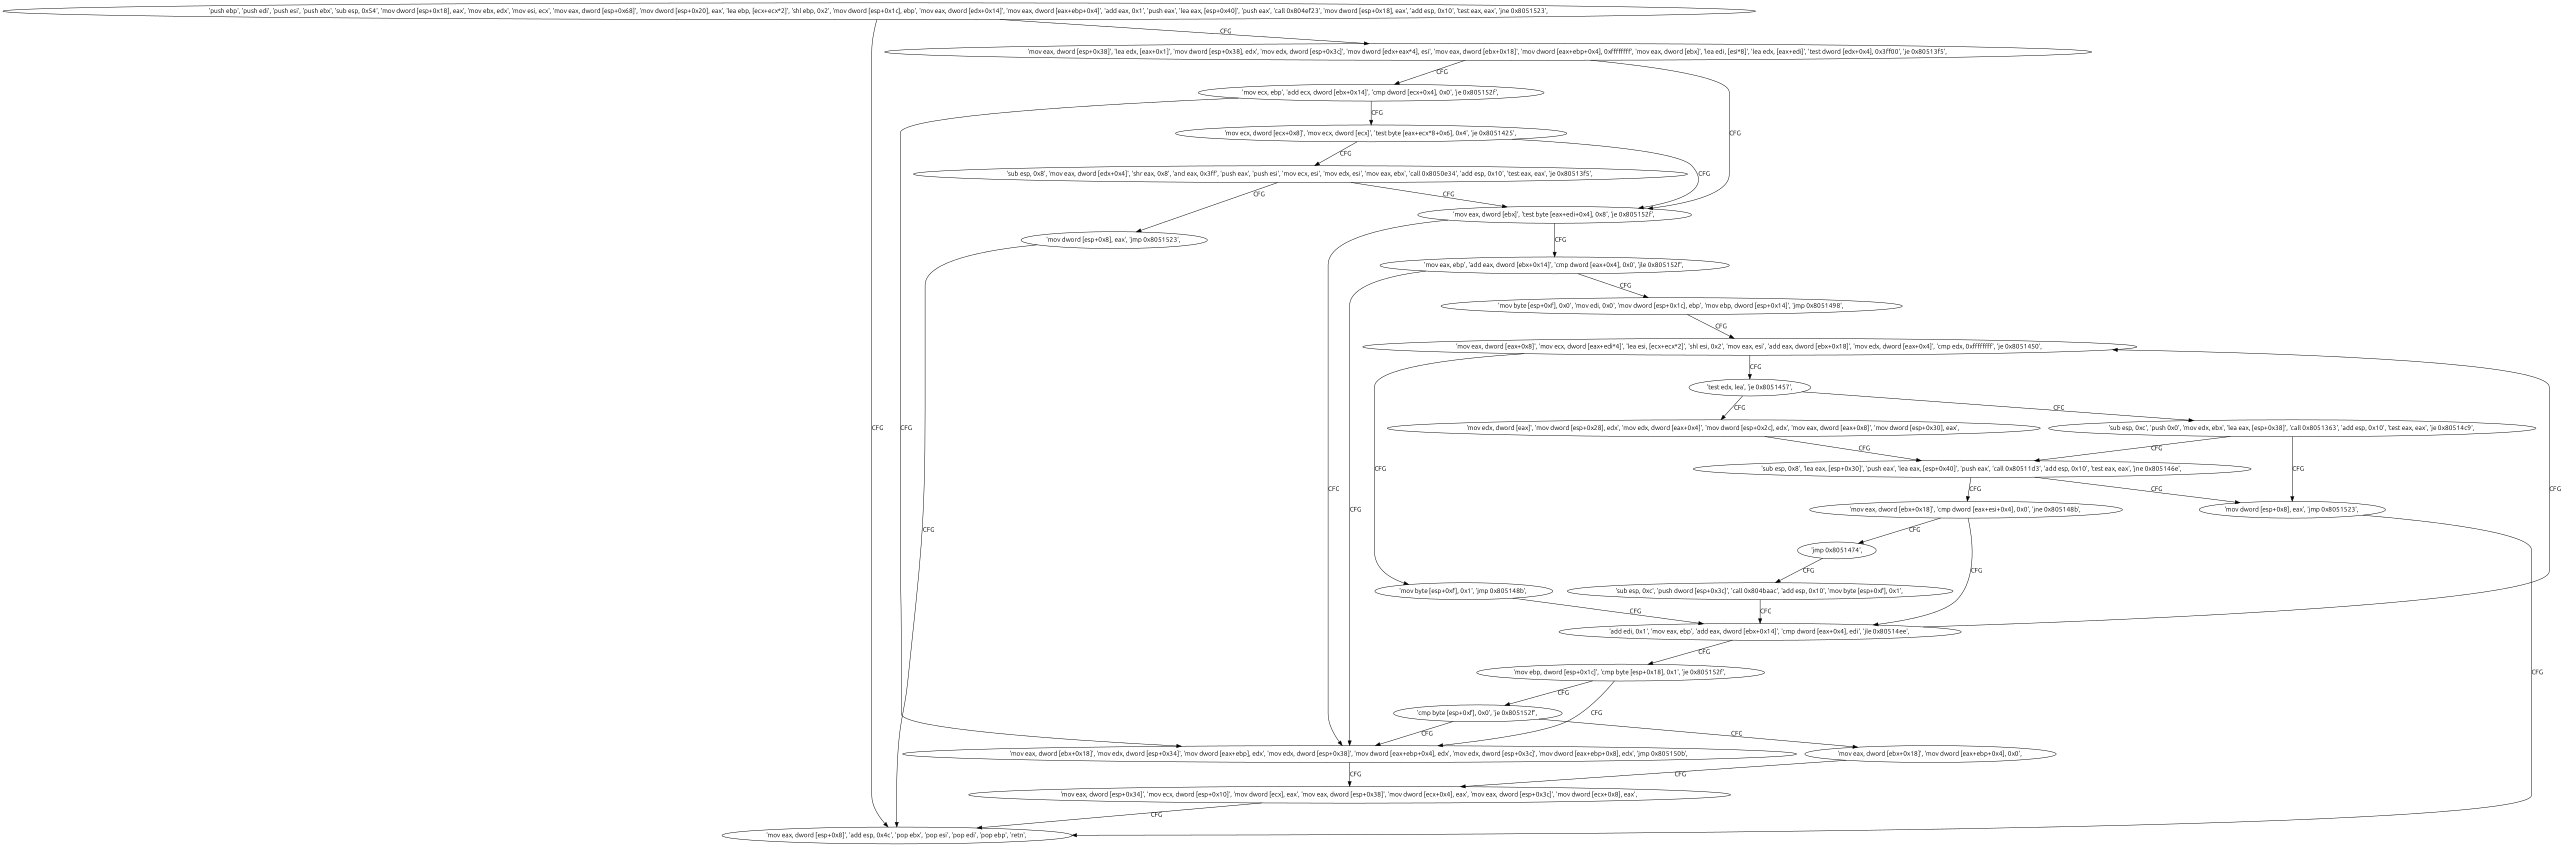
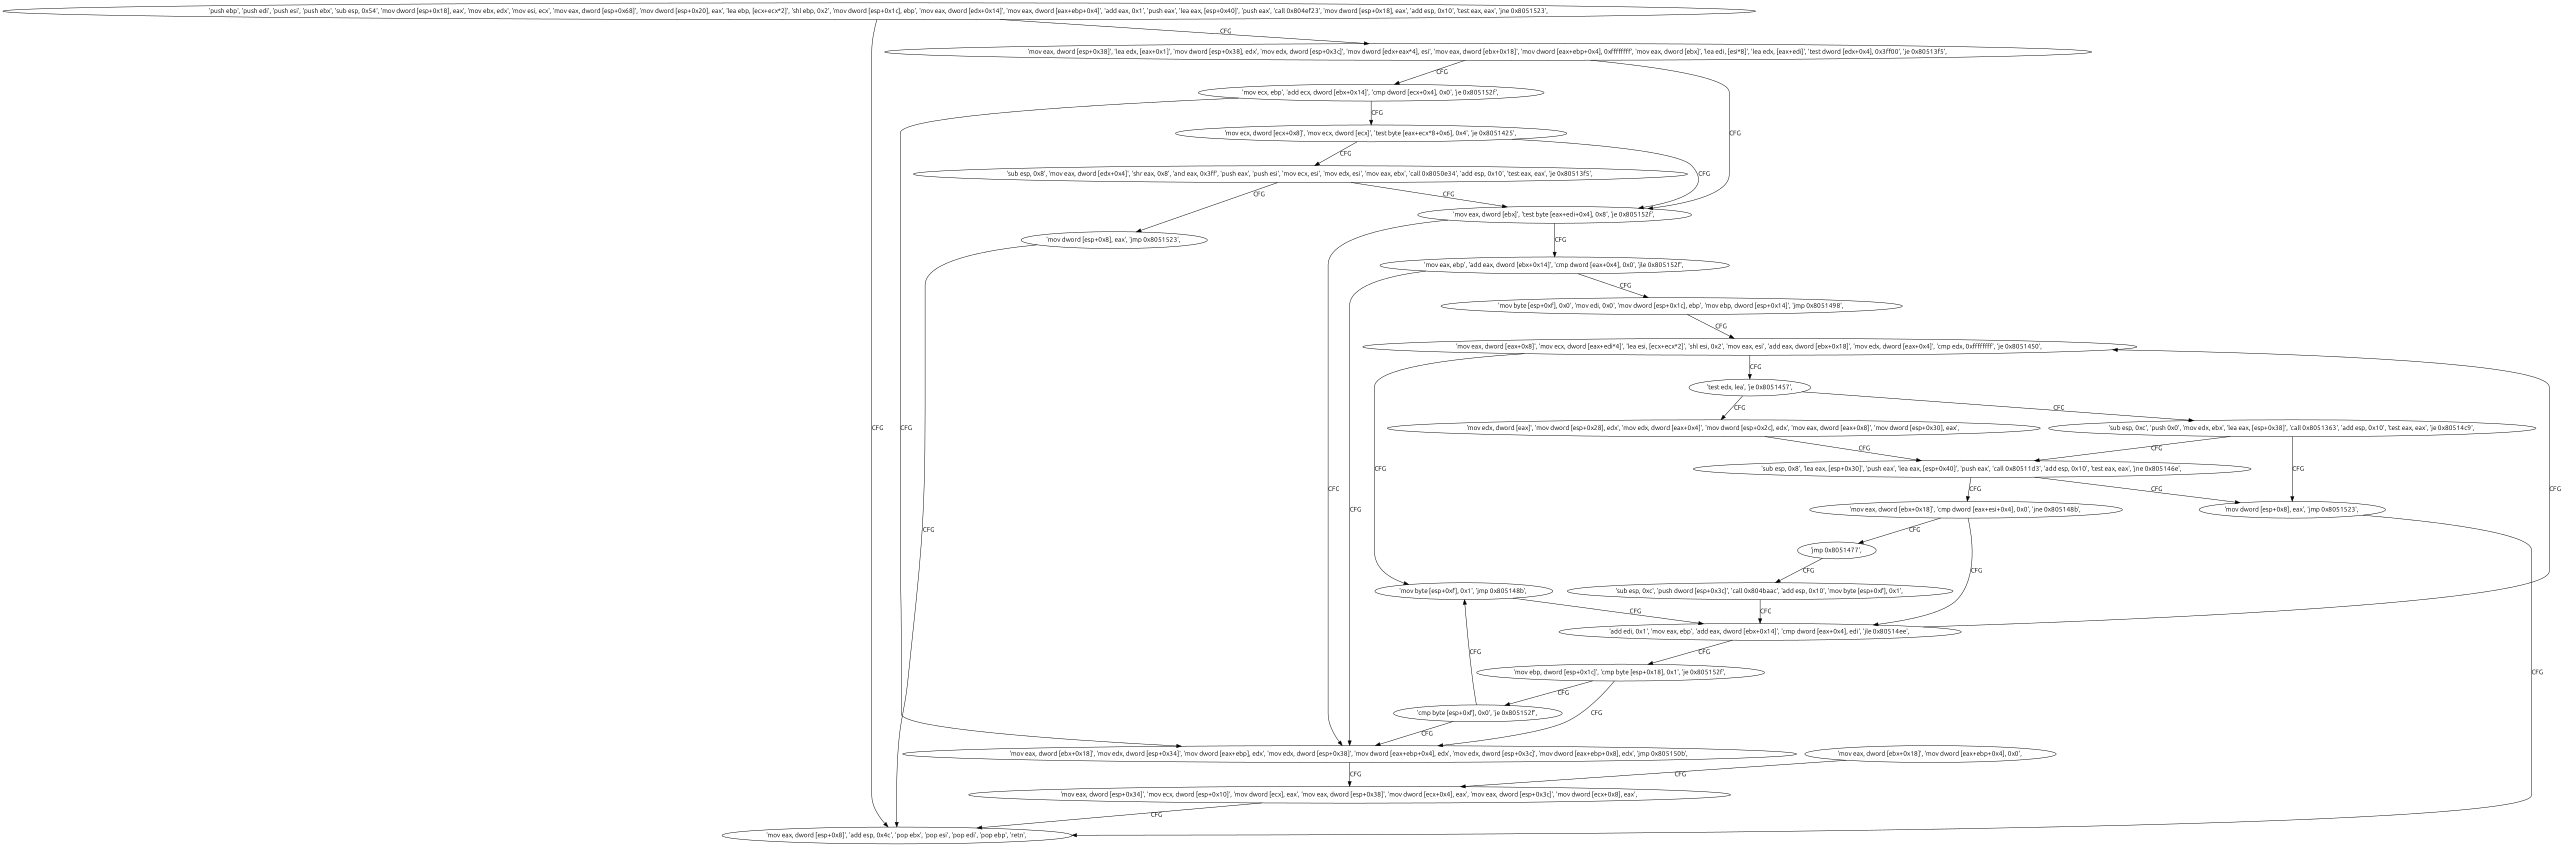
(1837, 550) -> (1837, 550)
(1696, 733) -> (1470, 655)
